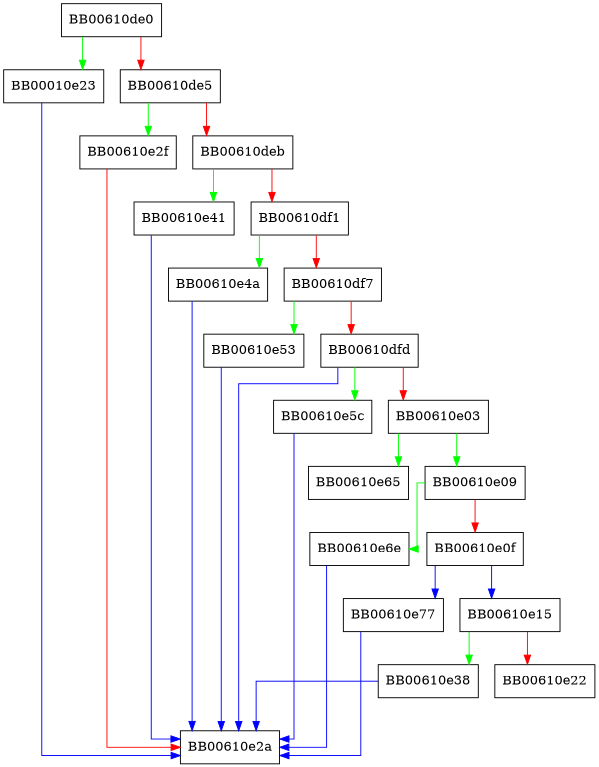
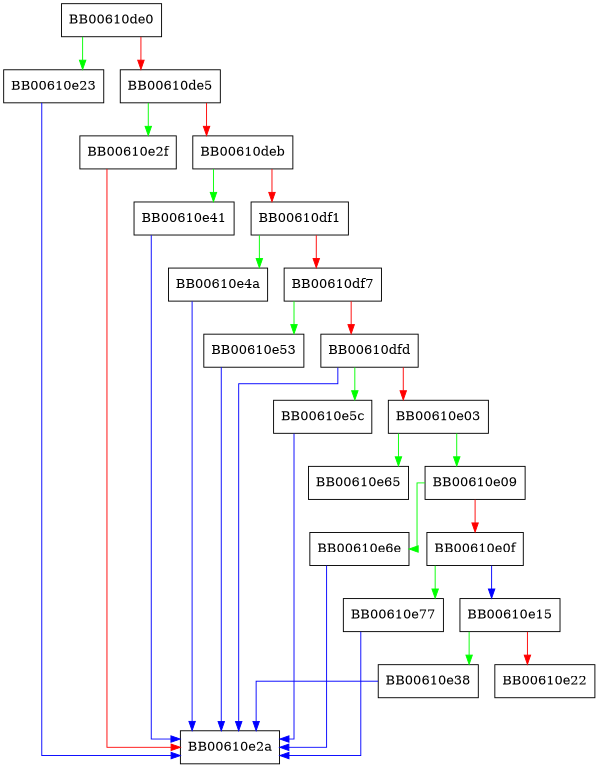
(54, 86) -> (54, 86)
(435, 577) -> (435, 577)
